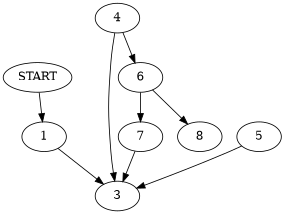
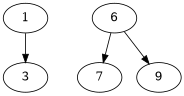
(117, 18) -> none
(38, 77) -> none
(200, 137) -> (159, 77)
(259, 137) -> none
(131, 163) -> none
